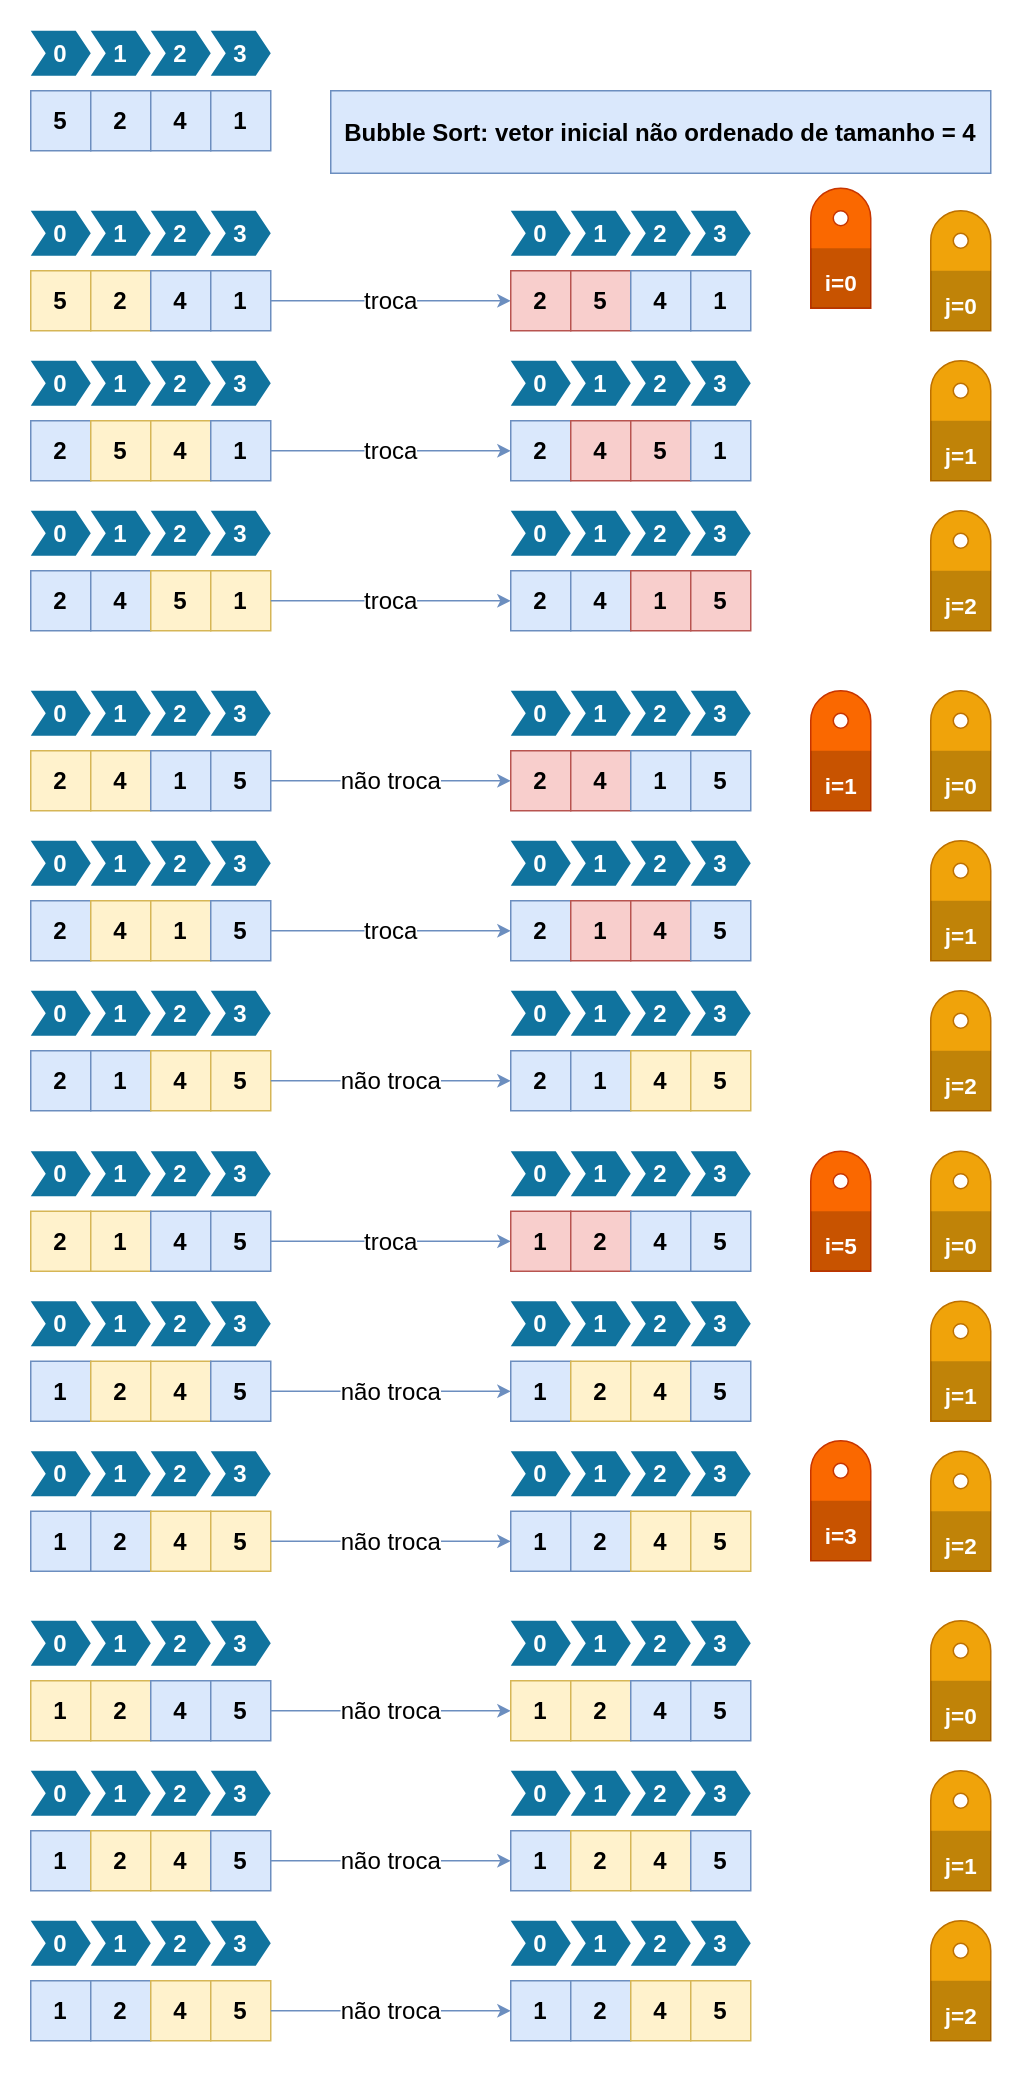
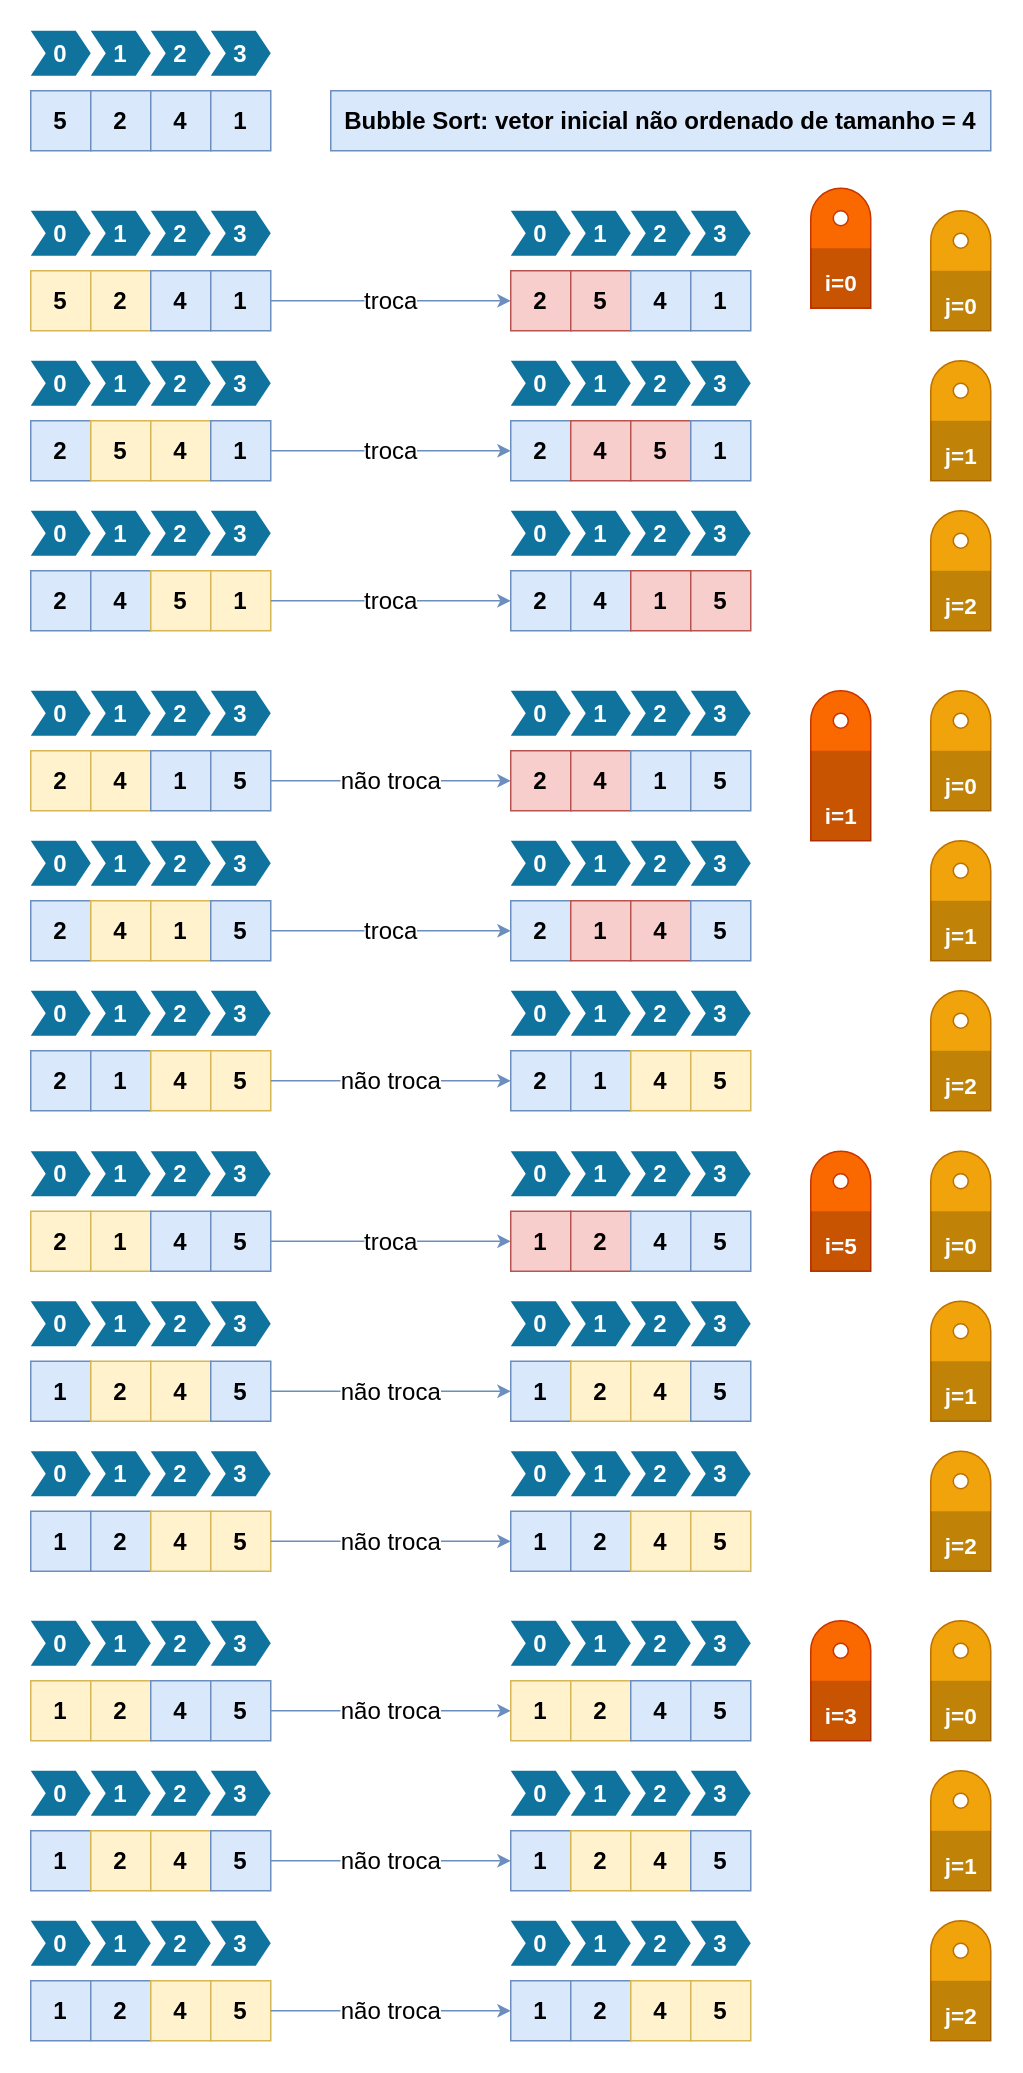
(661, 132) -> (661, 121)
(841, 751) -> (841, 766)
(841, 1501) -> (841, 1681)
